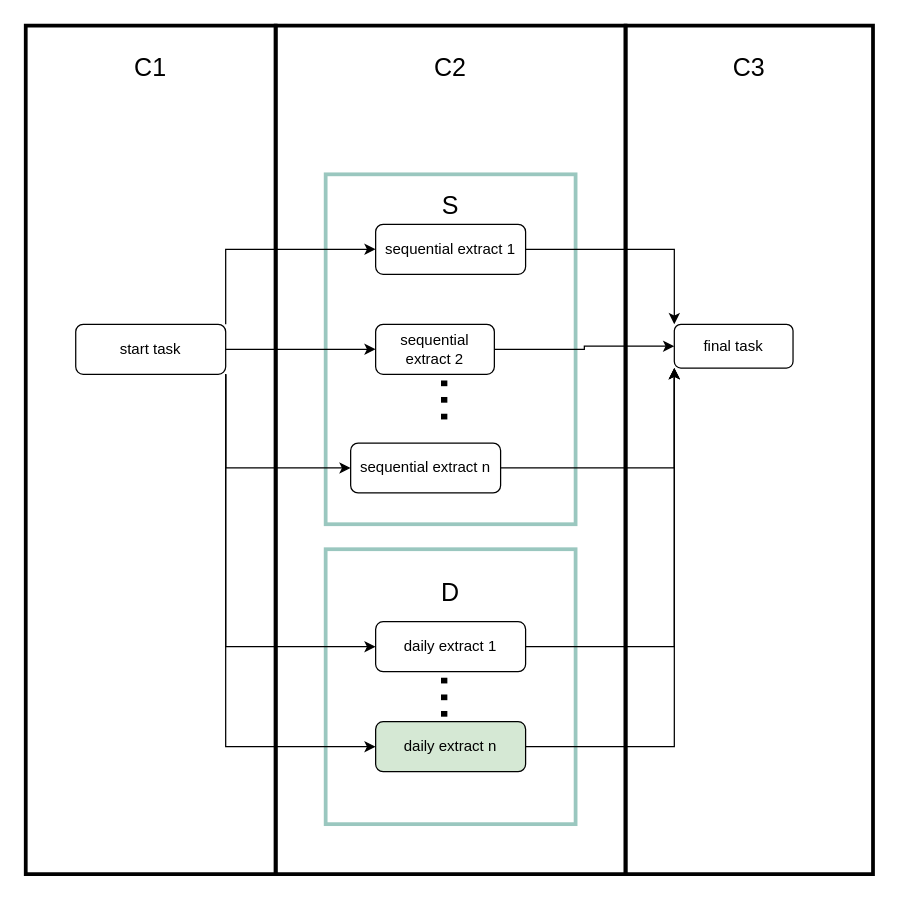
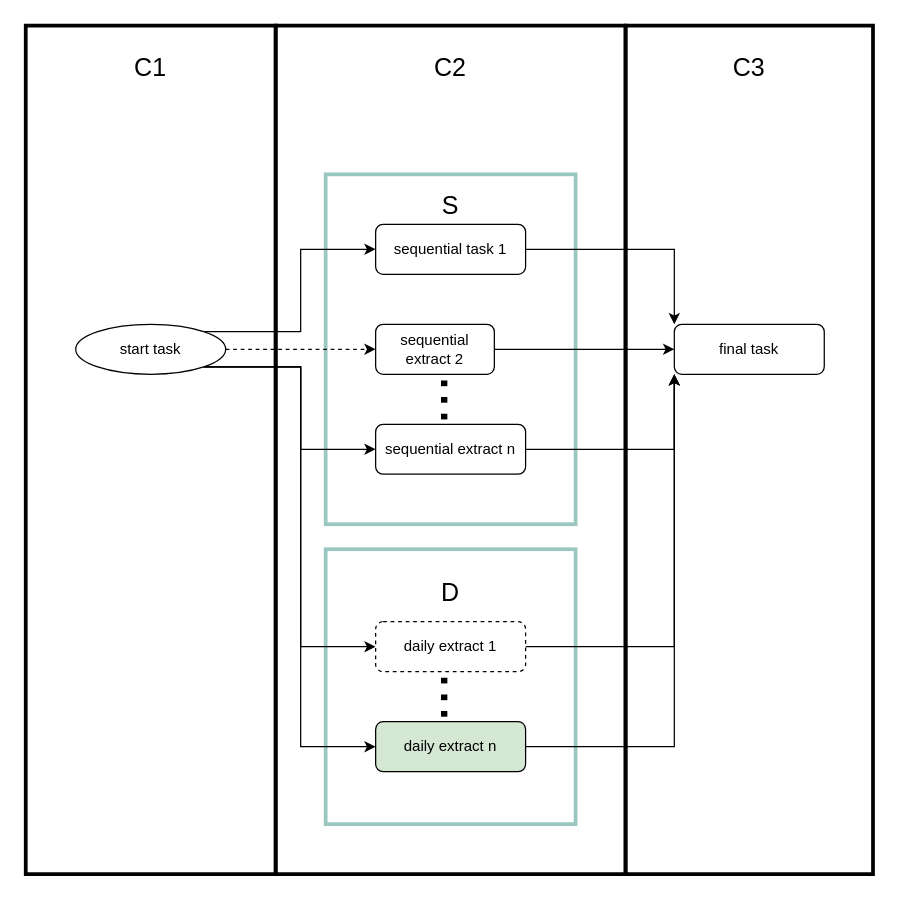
(451, 249) -> (451, 249)
(734, 346) -> (749, 349)
(151, 349) -> (151, 349)
(324, 349) -> (324, 349)
(426, 468) -> (451, 449)
(451, 647) -> (451, 647)
